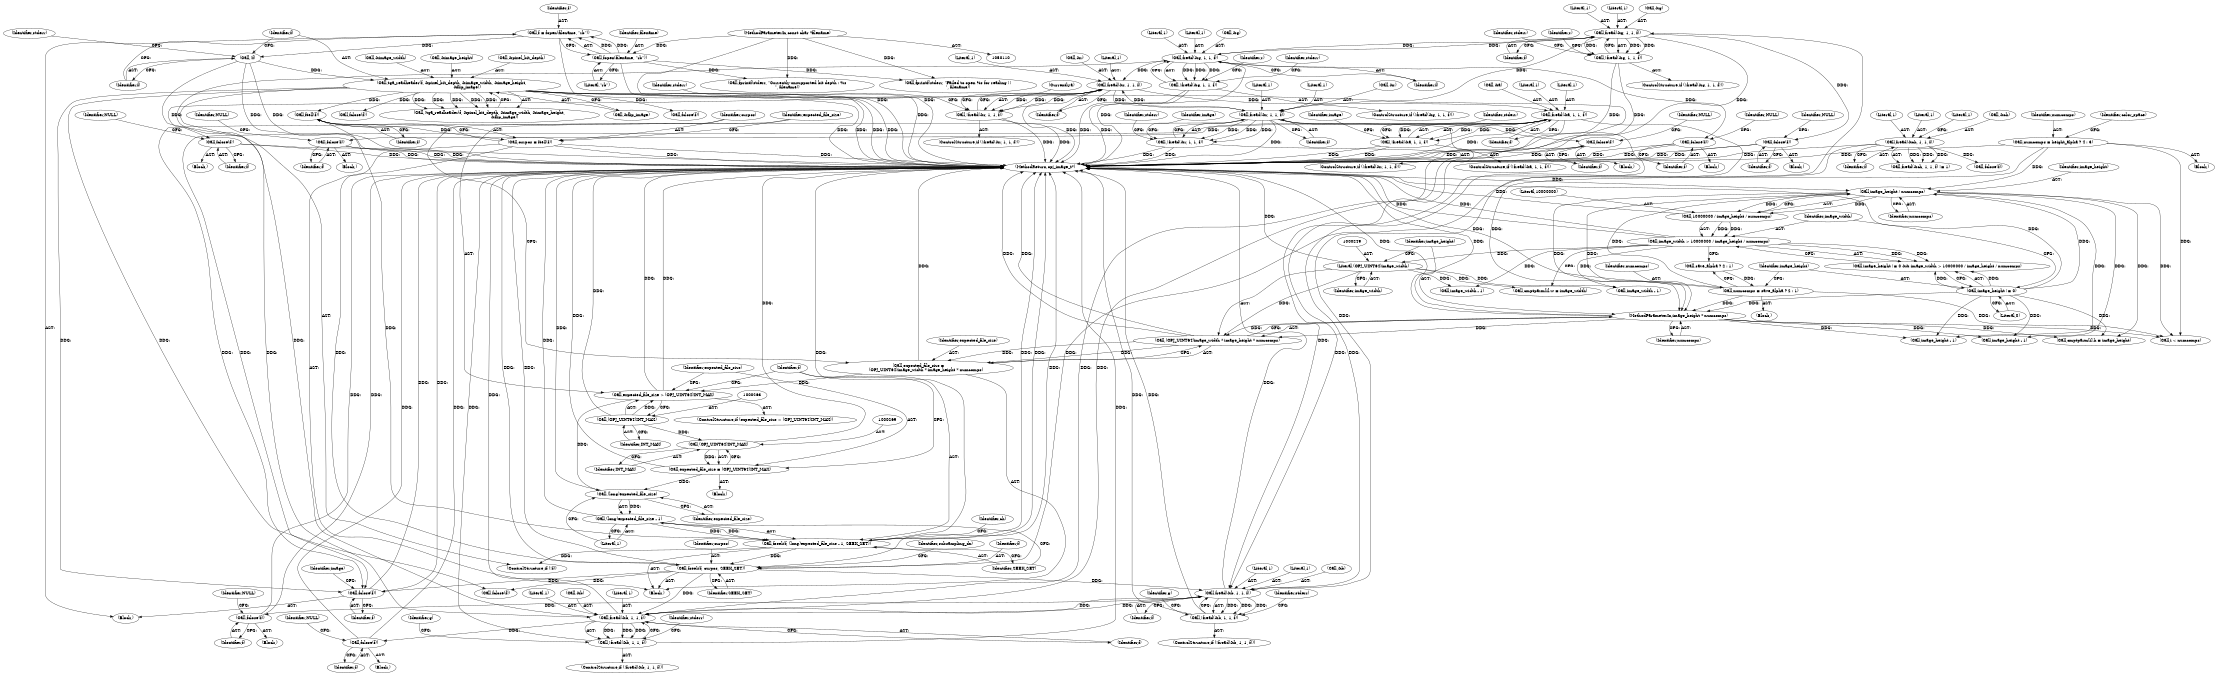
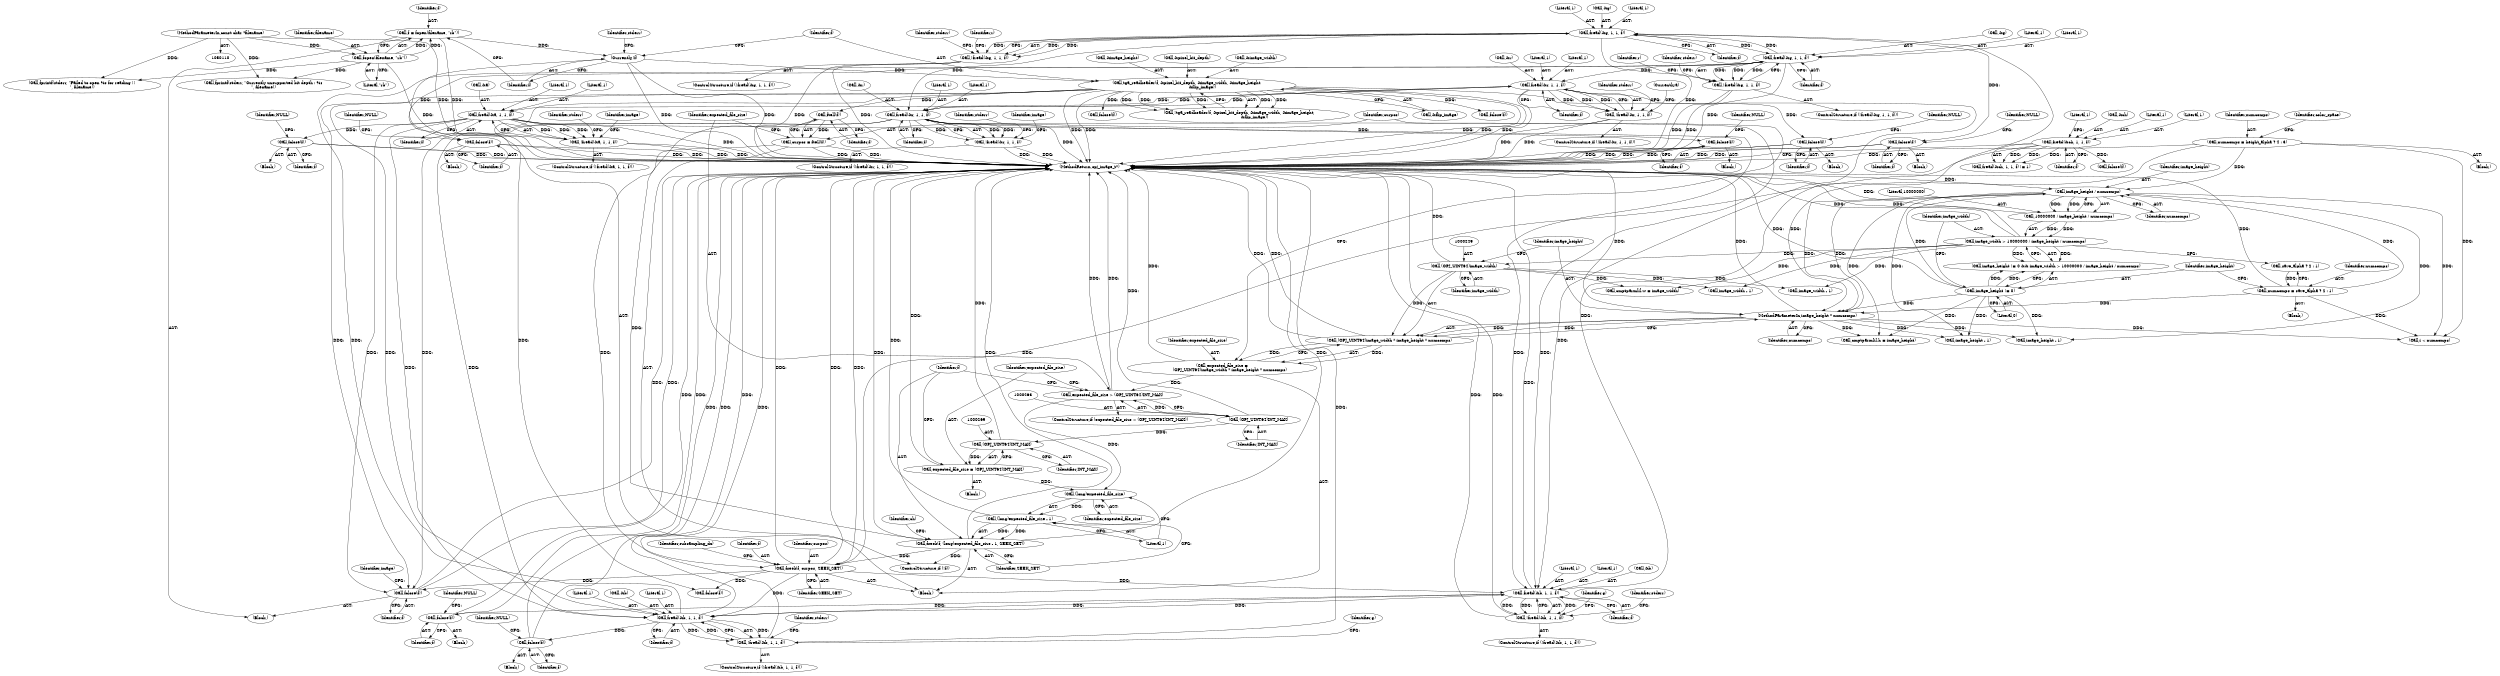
(248, 58) -> (624, 58)
(1425, 130) -> (506, 130)
(1750, 155) -> (1788, 155)
(590, 176) -> none
(1373, 266) -> (1464, 266)
(1570, 266) -> (1784, 266)
